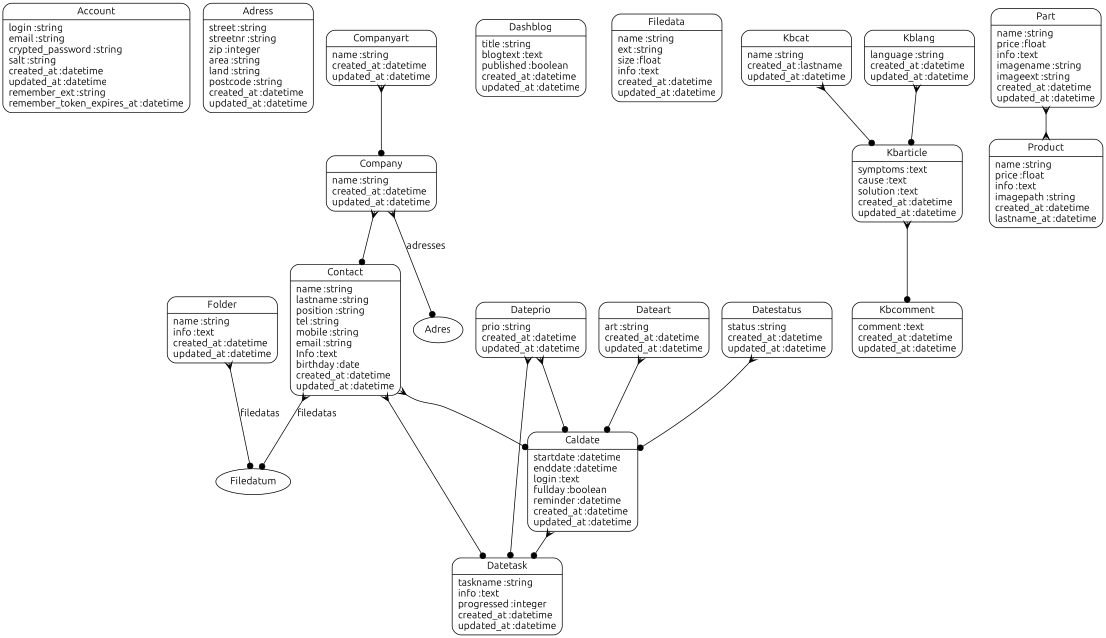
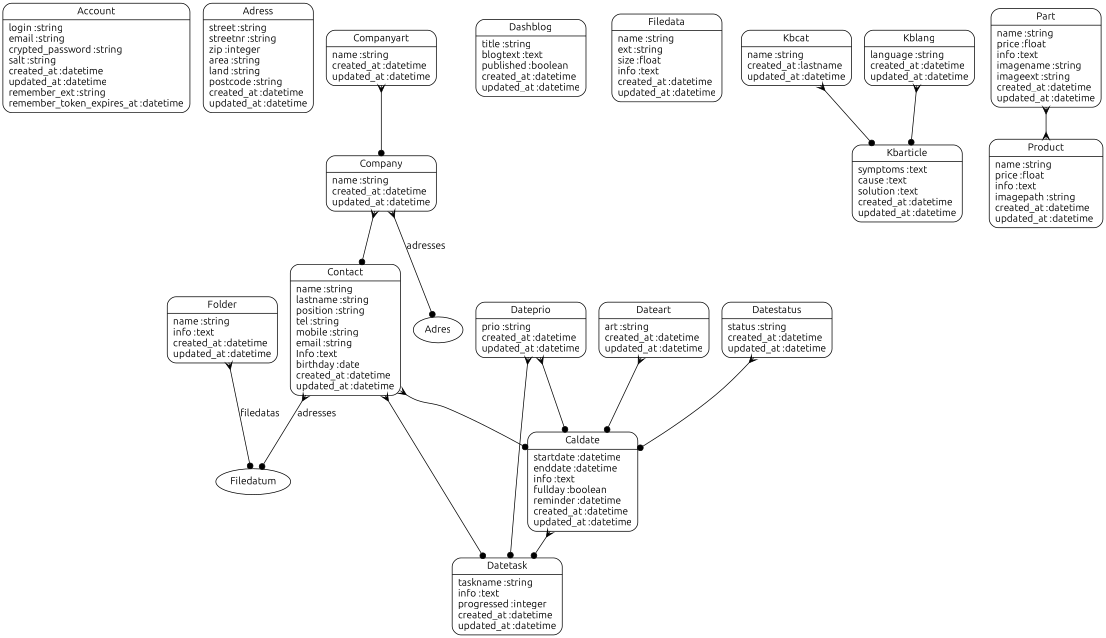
(1046, 219) -> (1044, 219)
(907, 330) -> none
(317, 414) -> (317, 414)
(556, 479) -> (554, 479)
